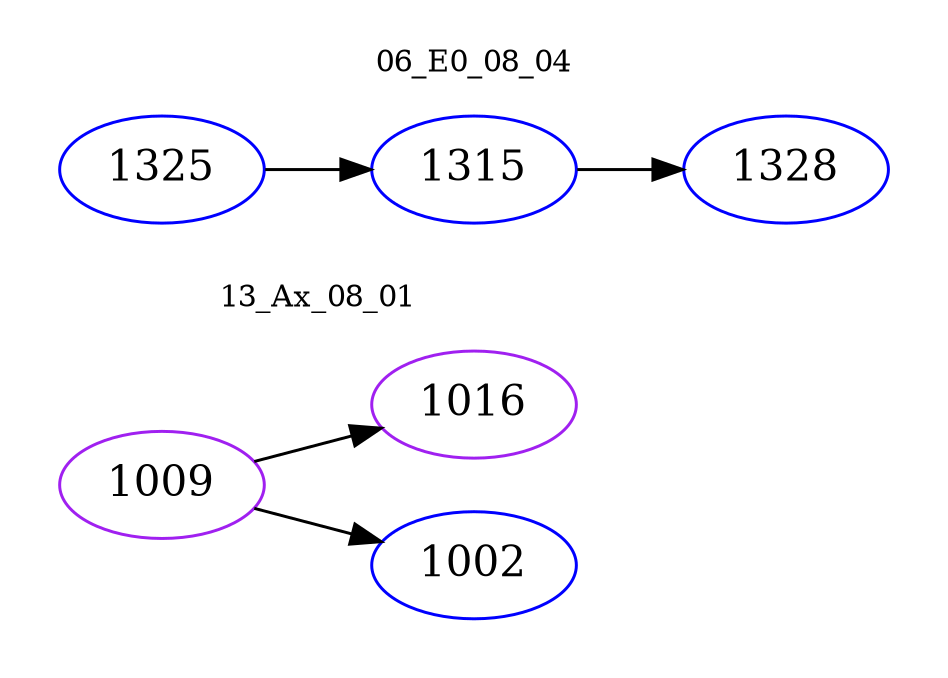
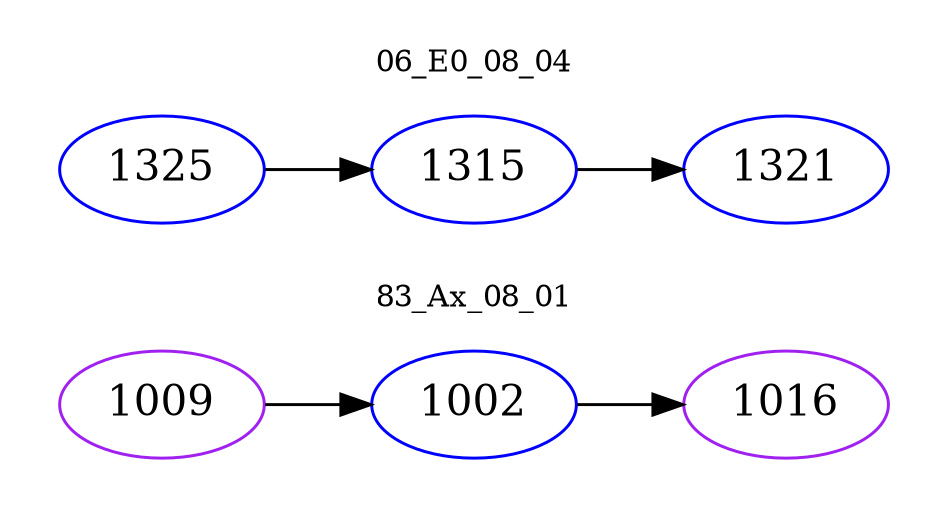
(786, 170) -> (786, 170)
(318, 299) -> (474, 299)
(303, 449) -> (615, 405)
